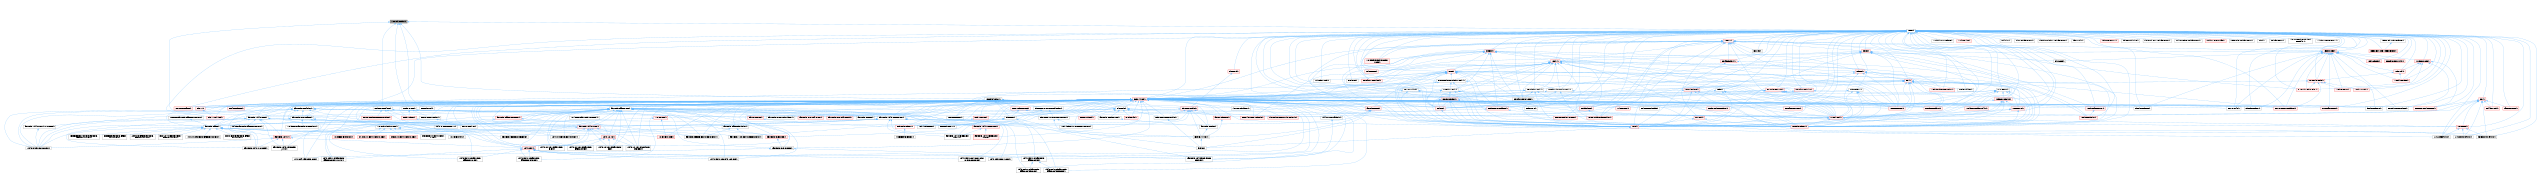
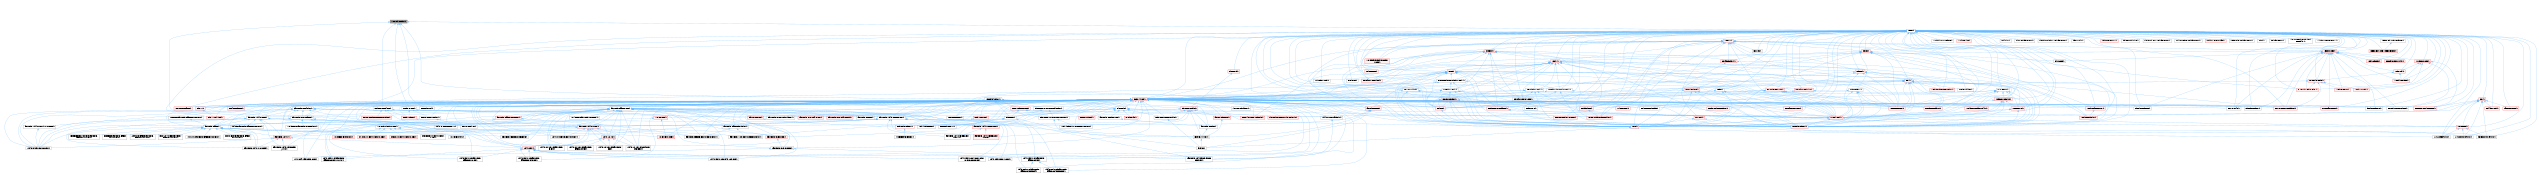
(1430, 111) -> (1670, 115)
(1029, 170) -> (1029, 170)
